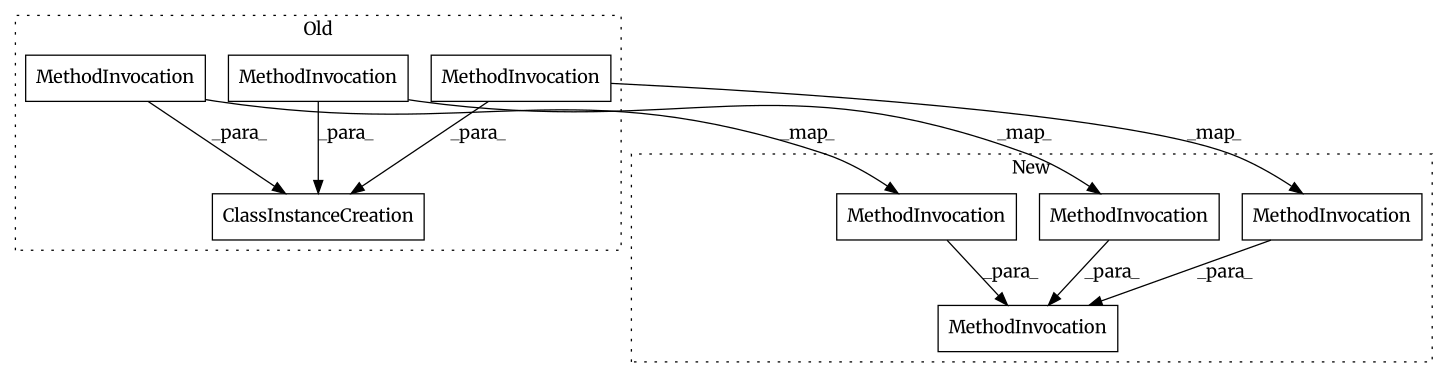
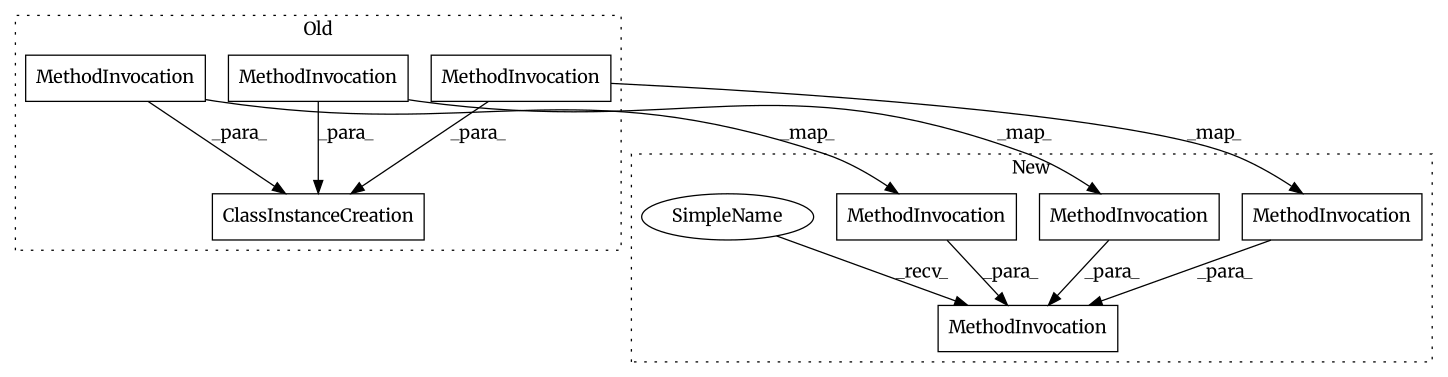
none -> (728, 217)
